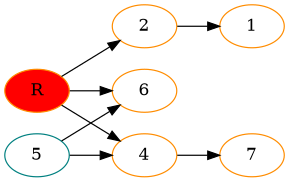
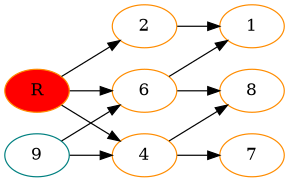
none -> (193, 62)
none -> (252, 91)
(37, 155) -> (37, 155)
